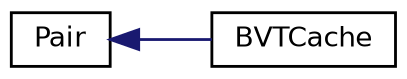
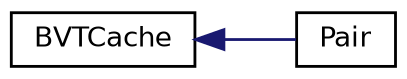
(175, 40) -> (260, 40)
